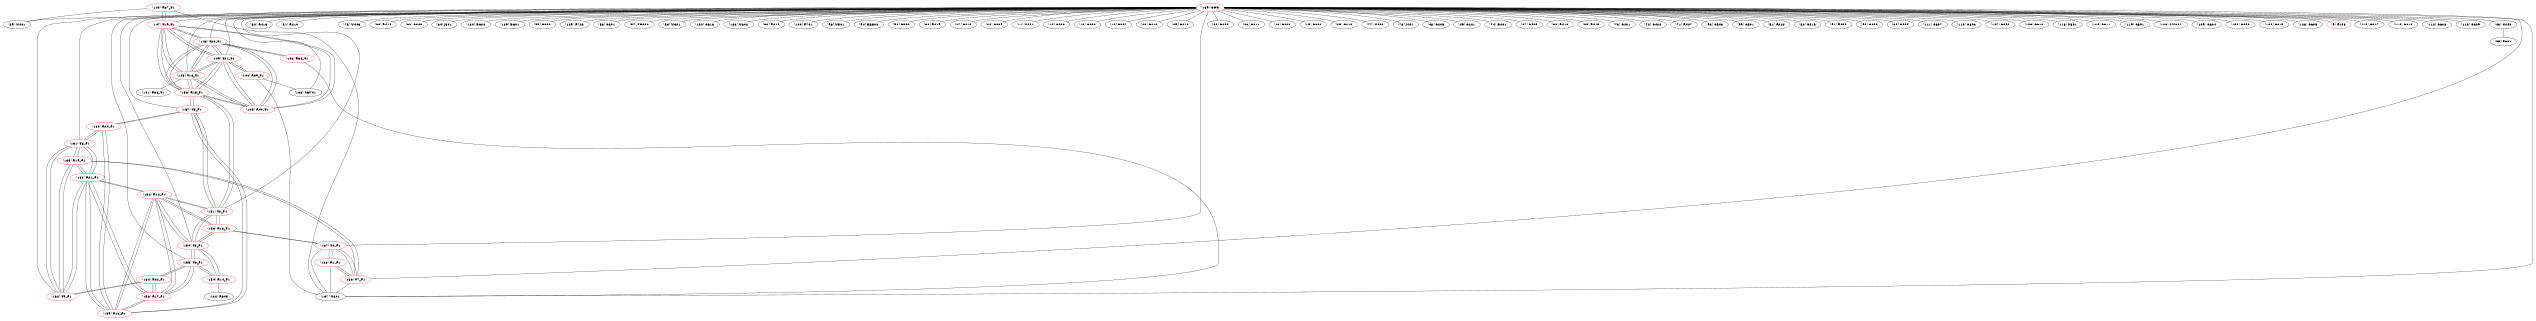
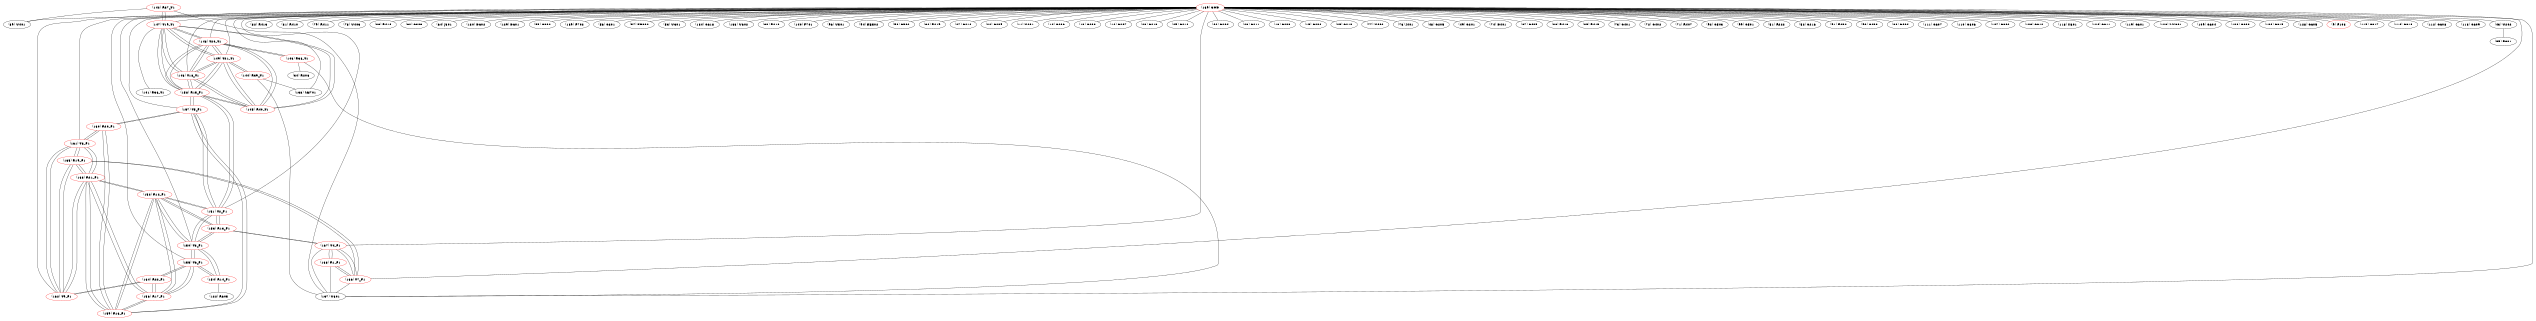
none -> (321, 25)
none -> (301, 76)
(168, 85) -> (138, 56)
